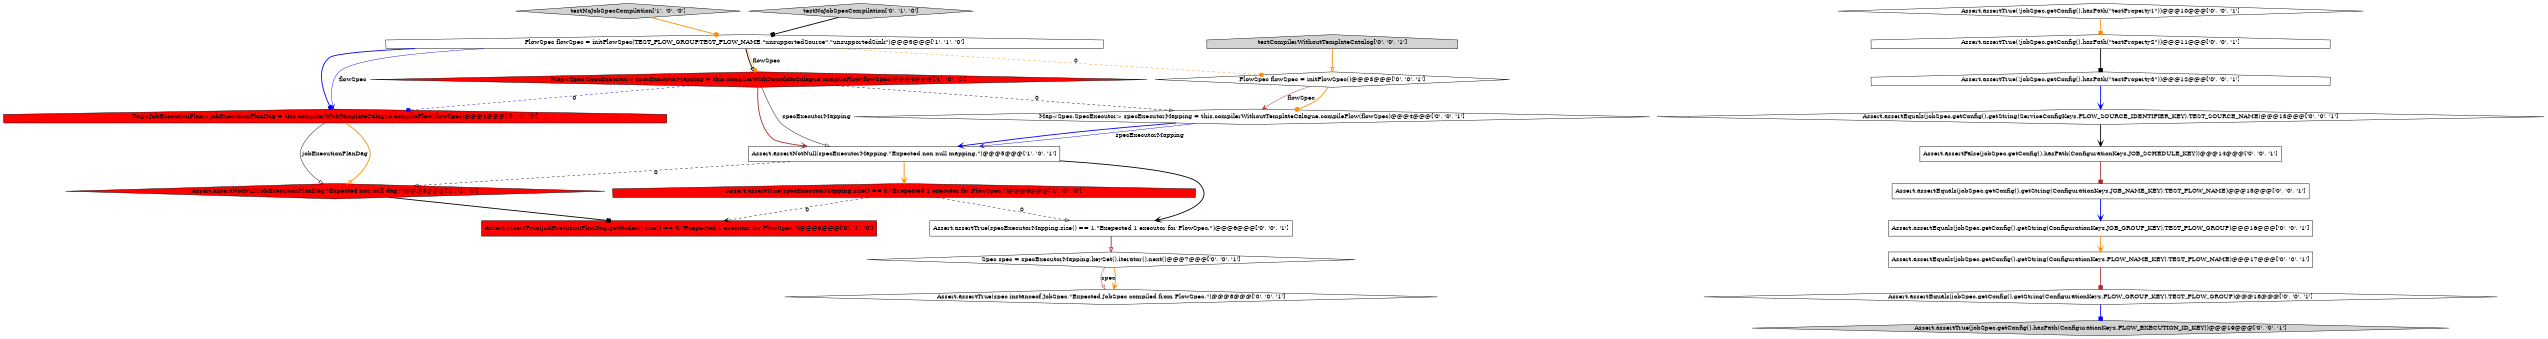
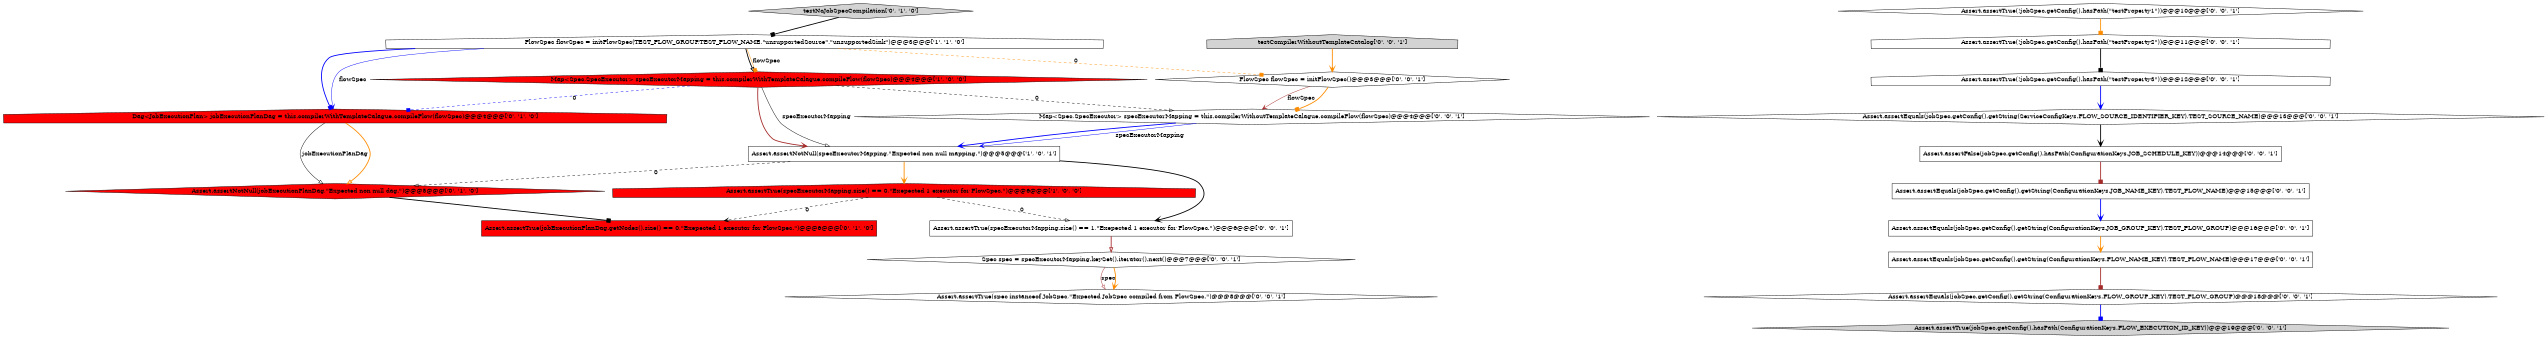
(628, 11) -> none
(1332, 58) -> (1332, 58)
